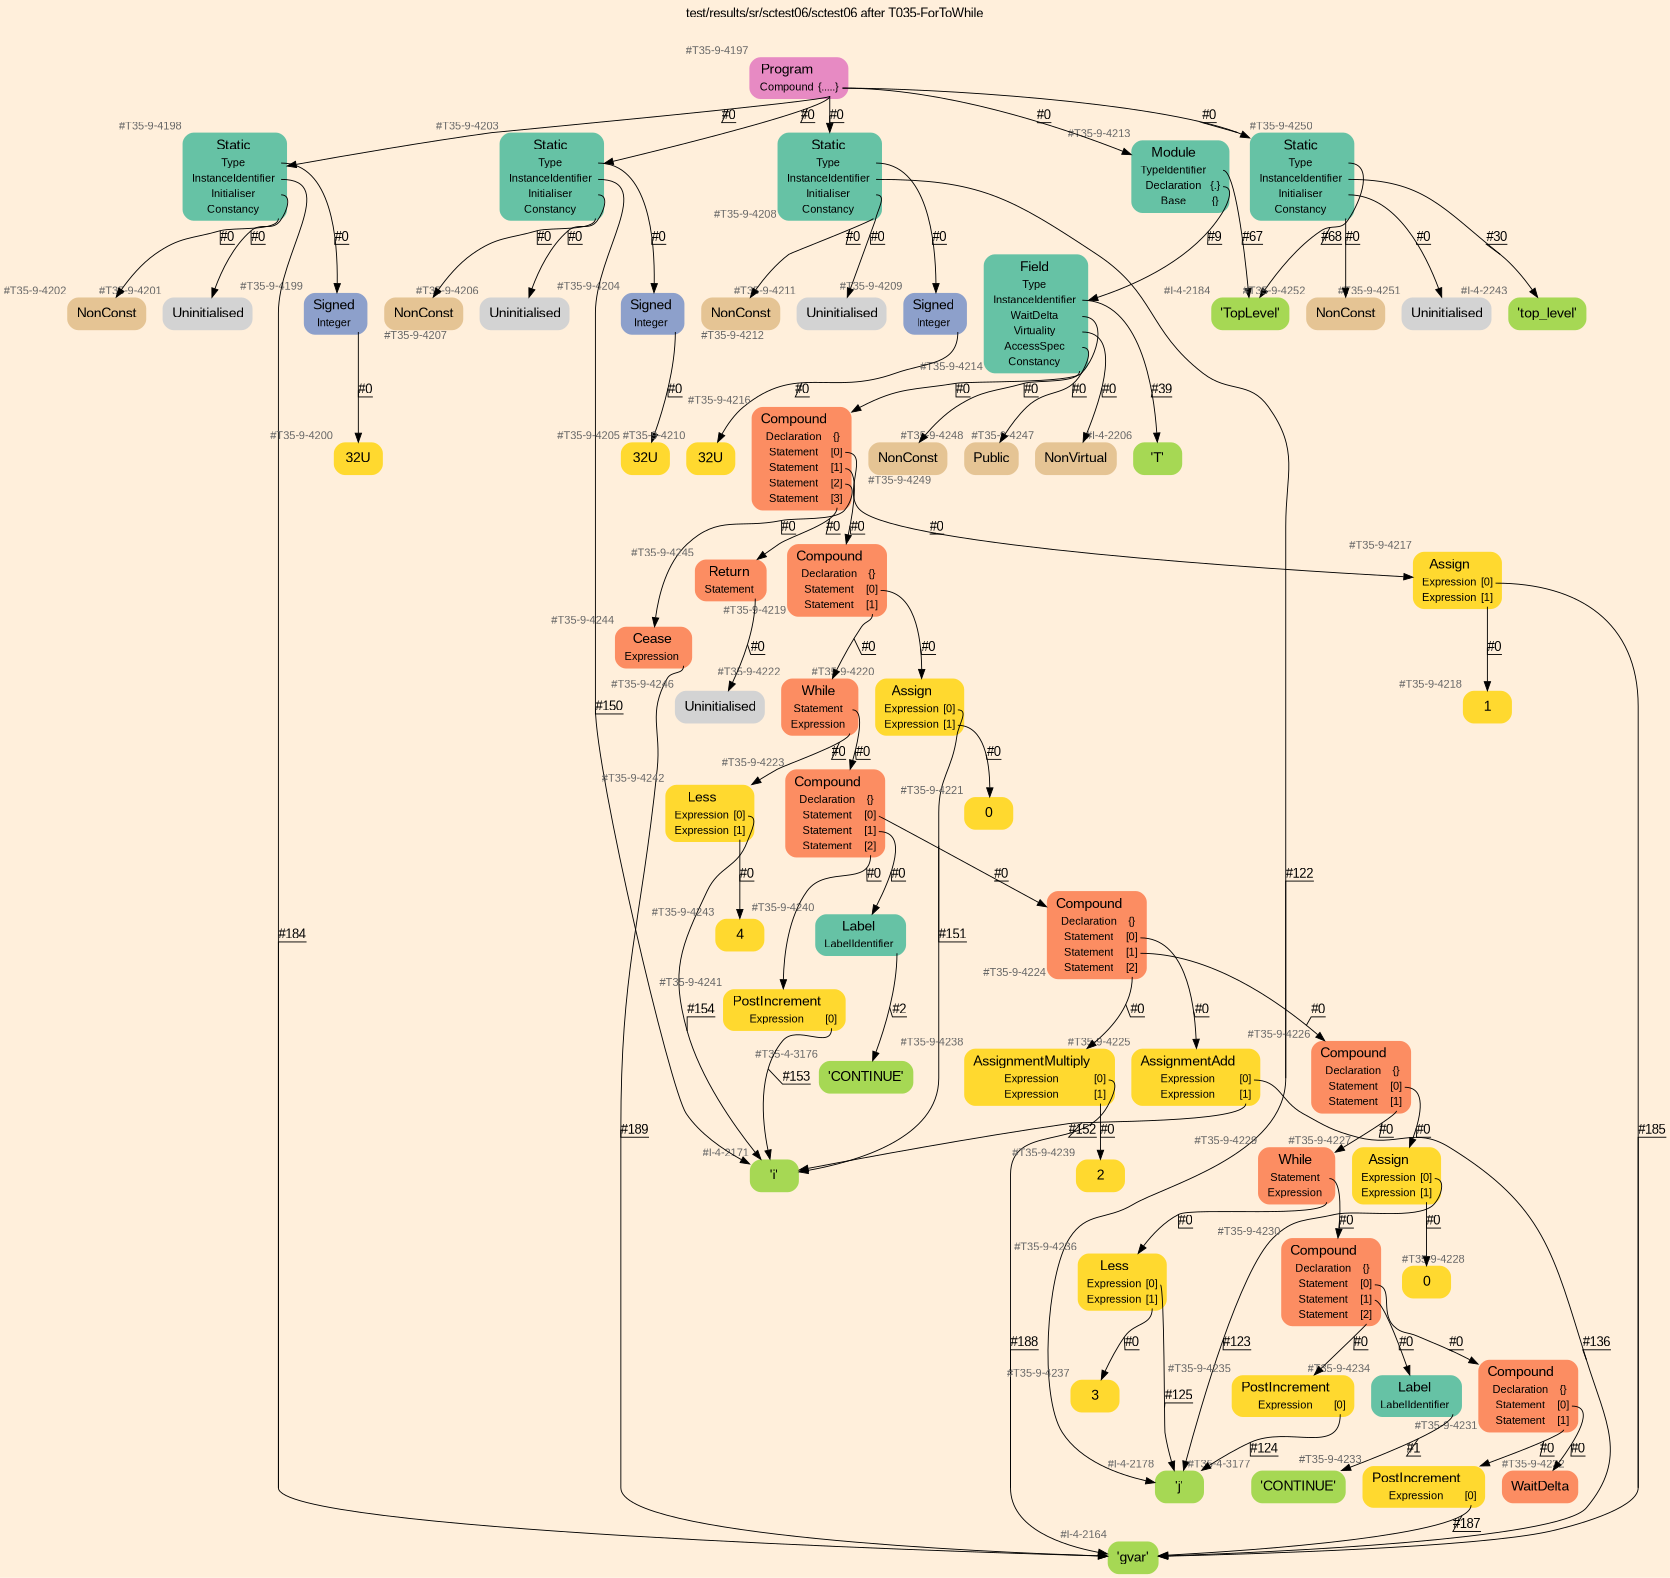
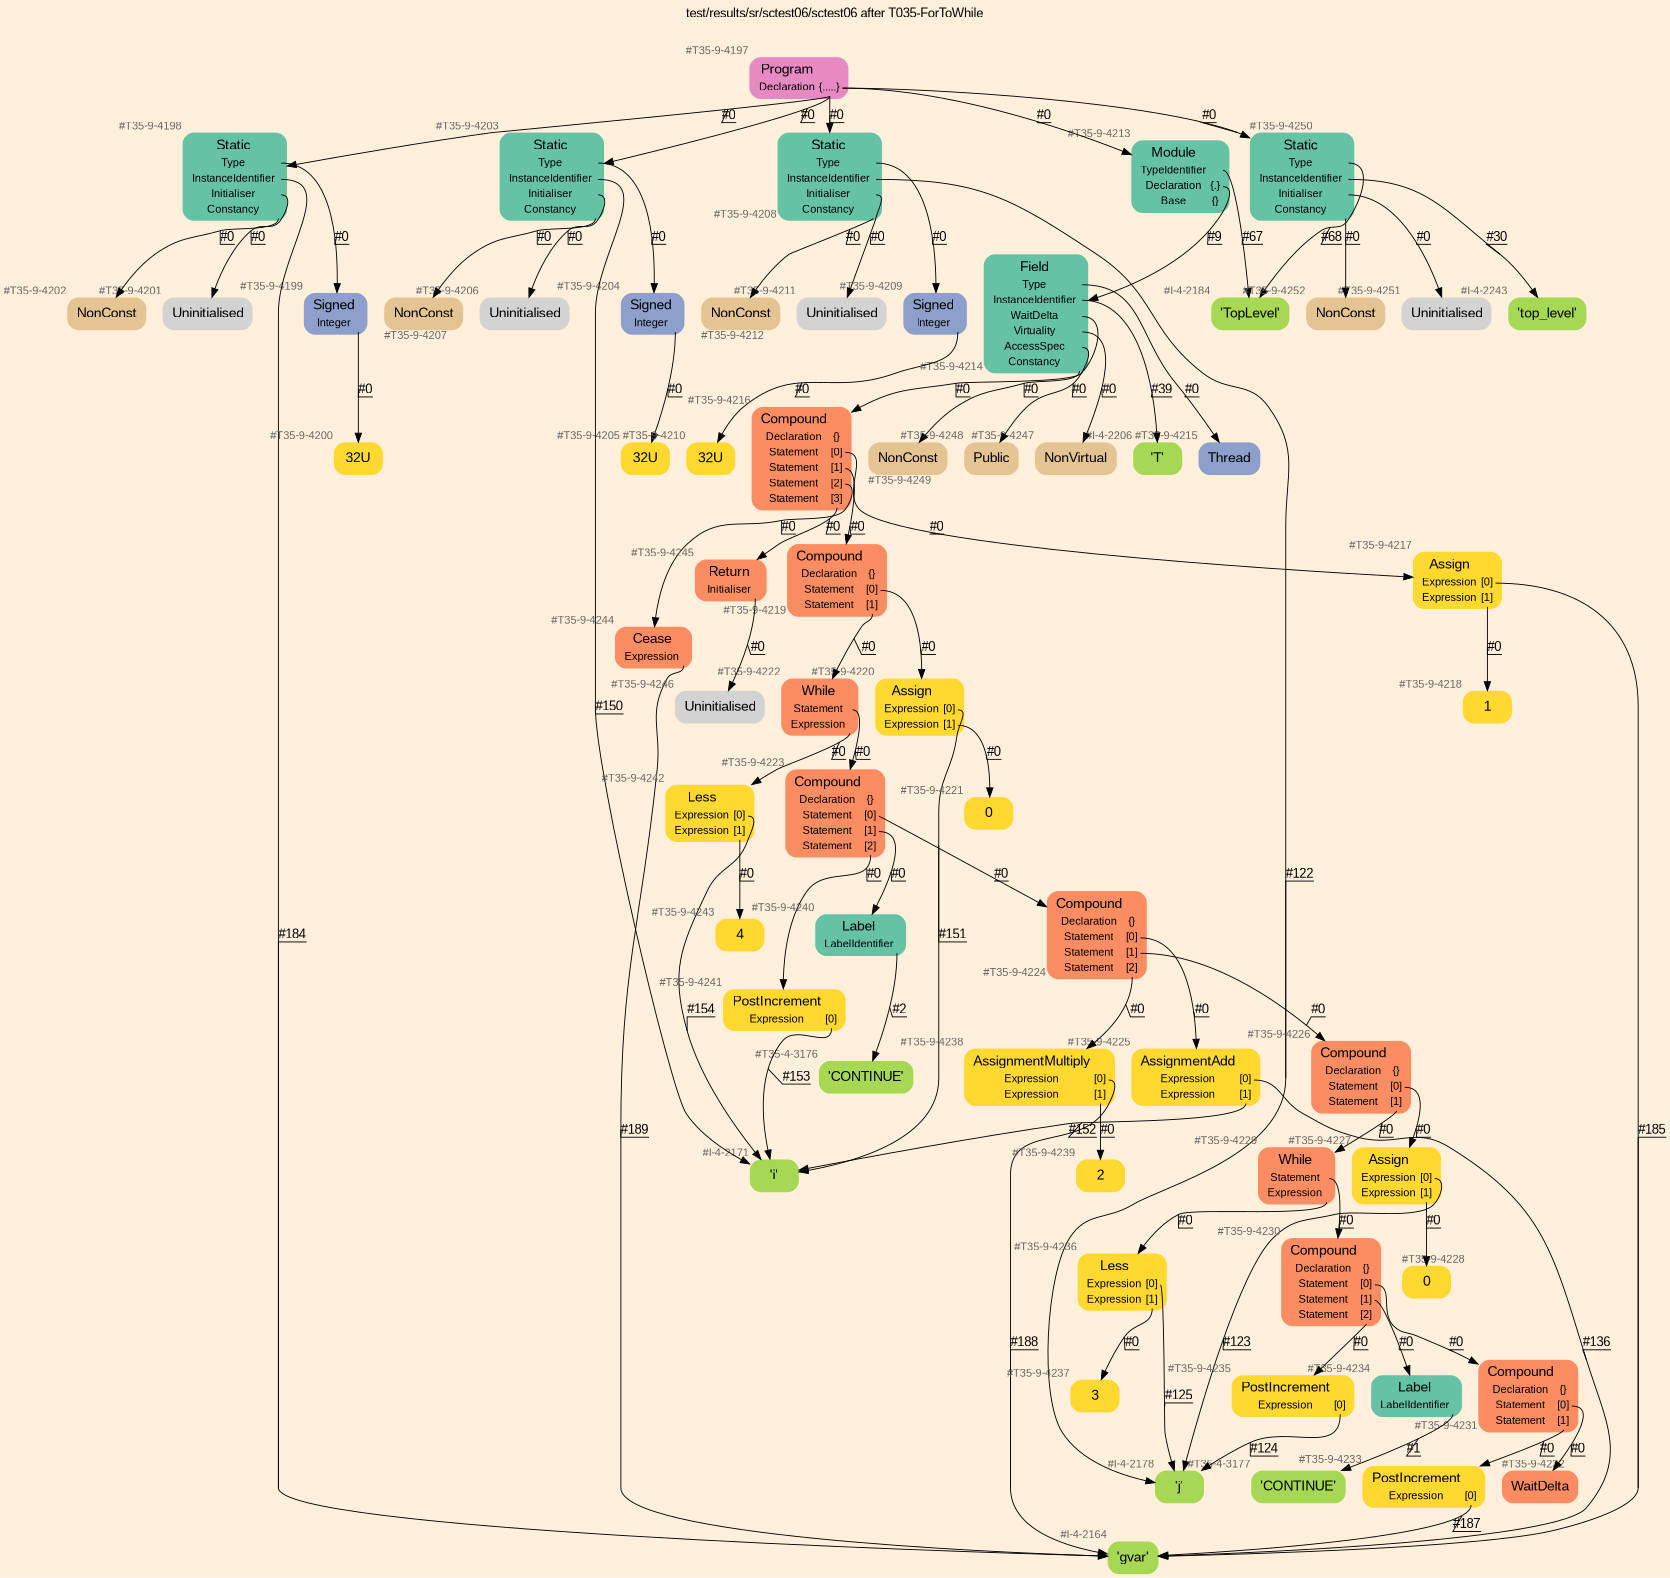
(787, 87) -> (787, 87)
none -> (1229, 459)
(729, 590) -> (729, 590)
